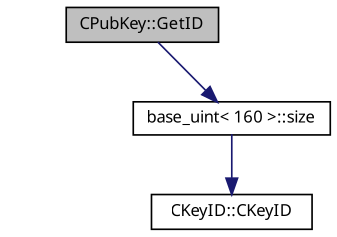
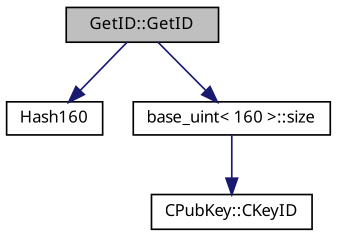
(142, 25) -> (142, 25)
none -> (55, 118)
(232, 212) -> (232, 212)
